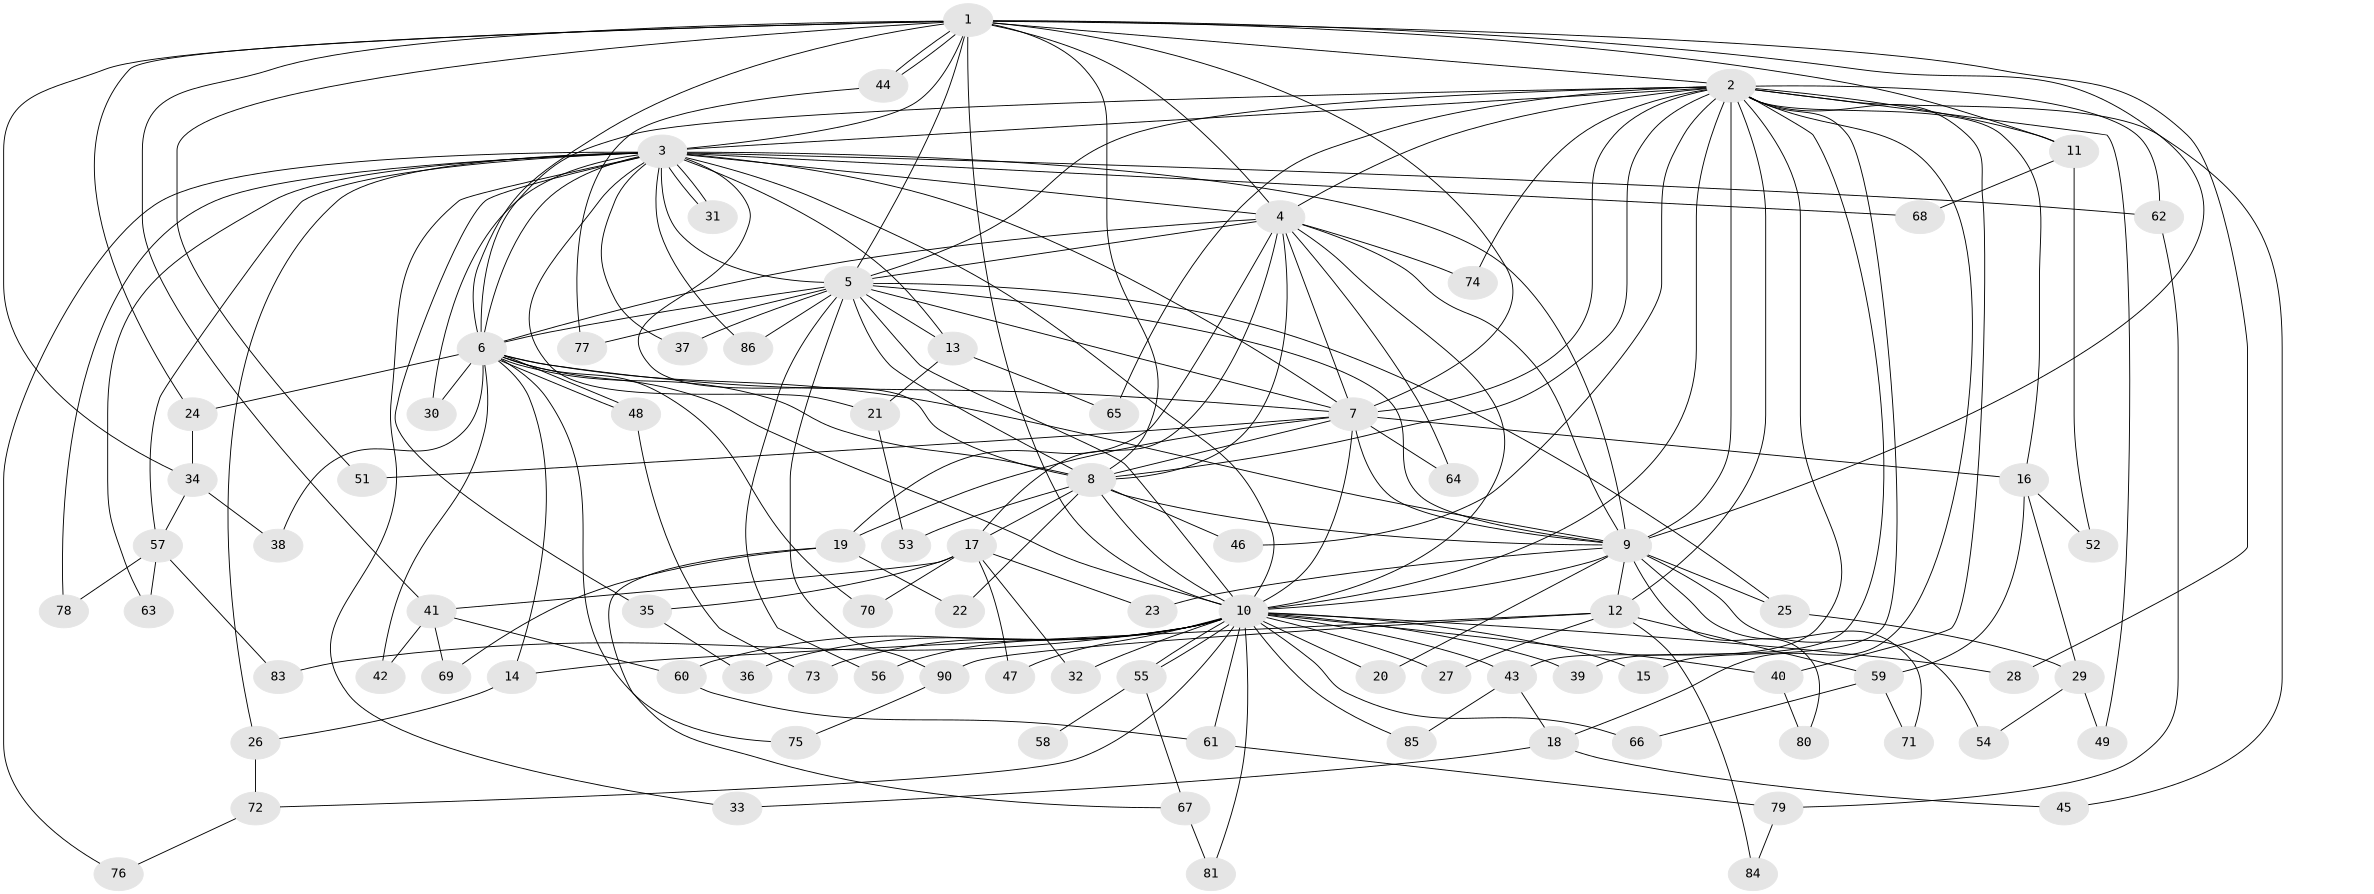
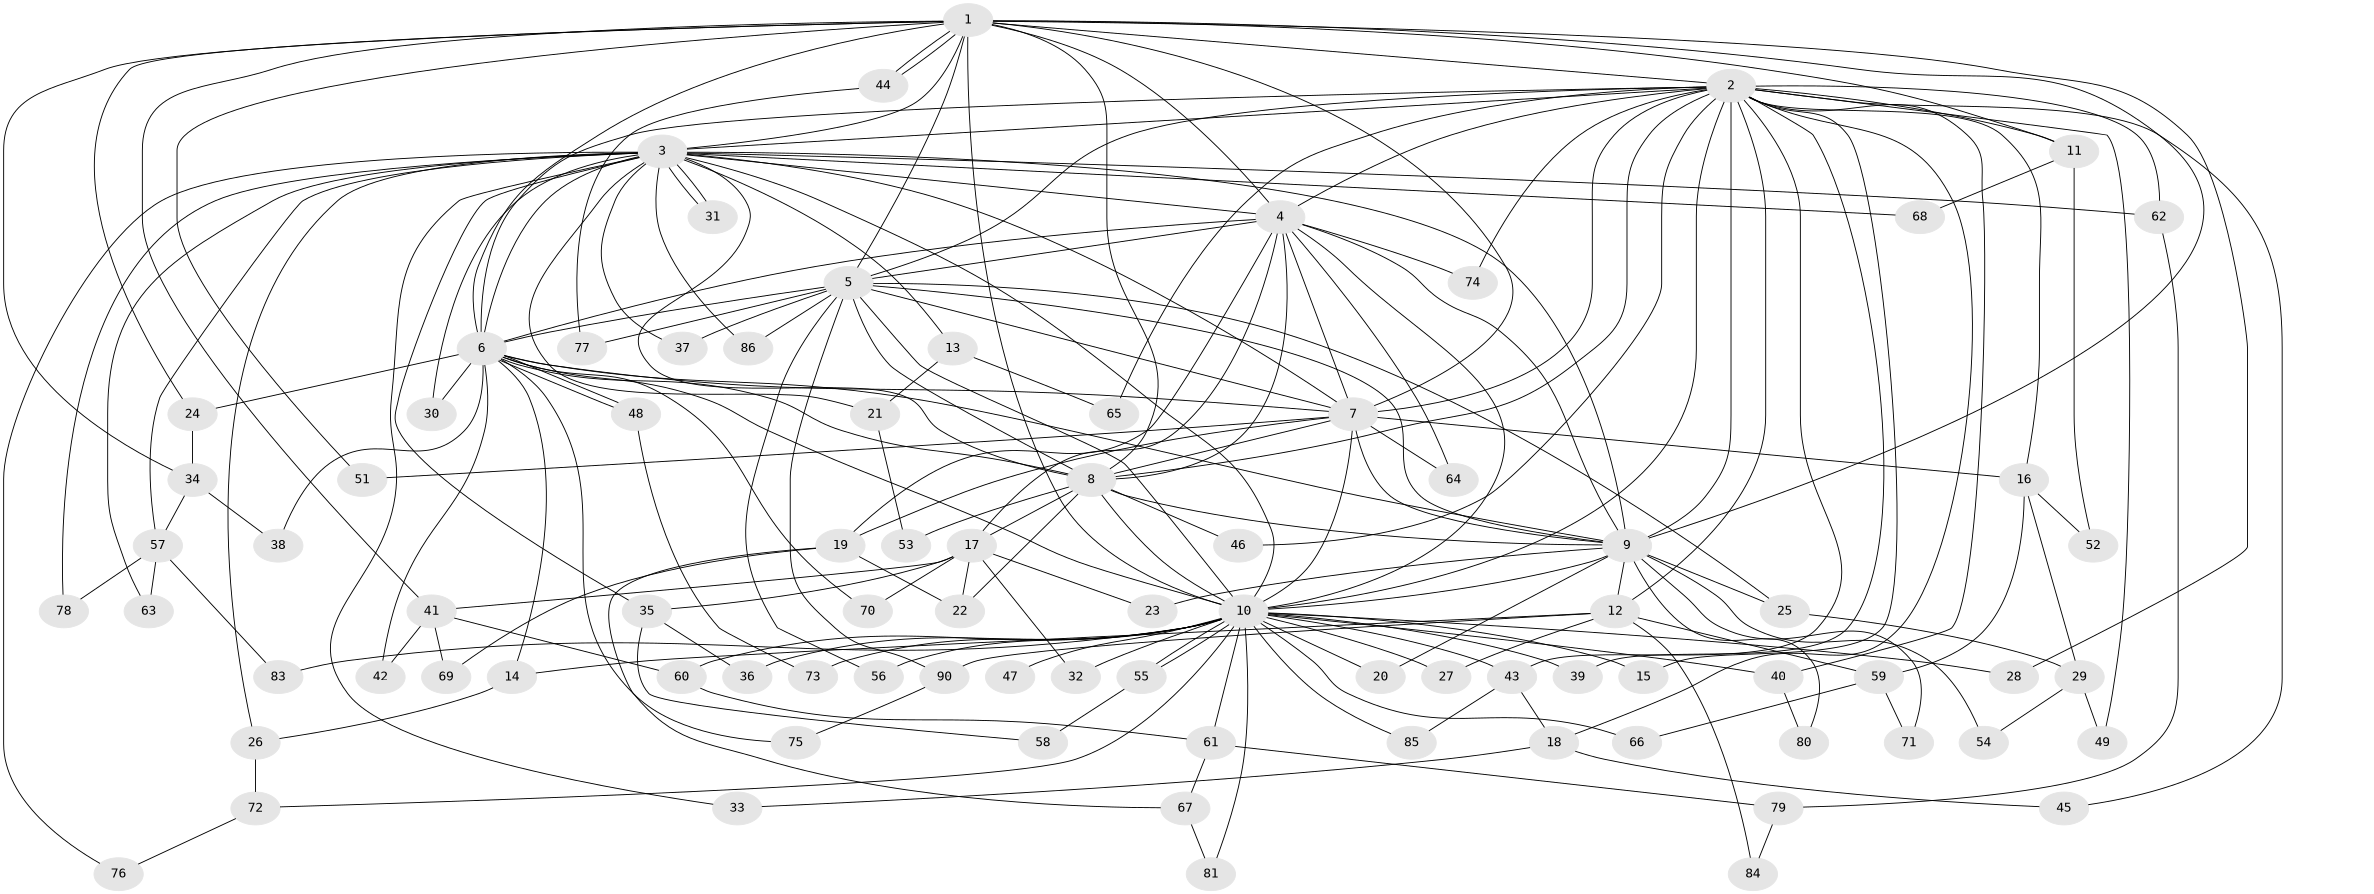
(714, 259) -> none
(901, 316) -> none
(997, 610) -> (966, 578)
none -> (799, 718)
(1163, 743) -> (1198, 775)
